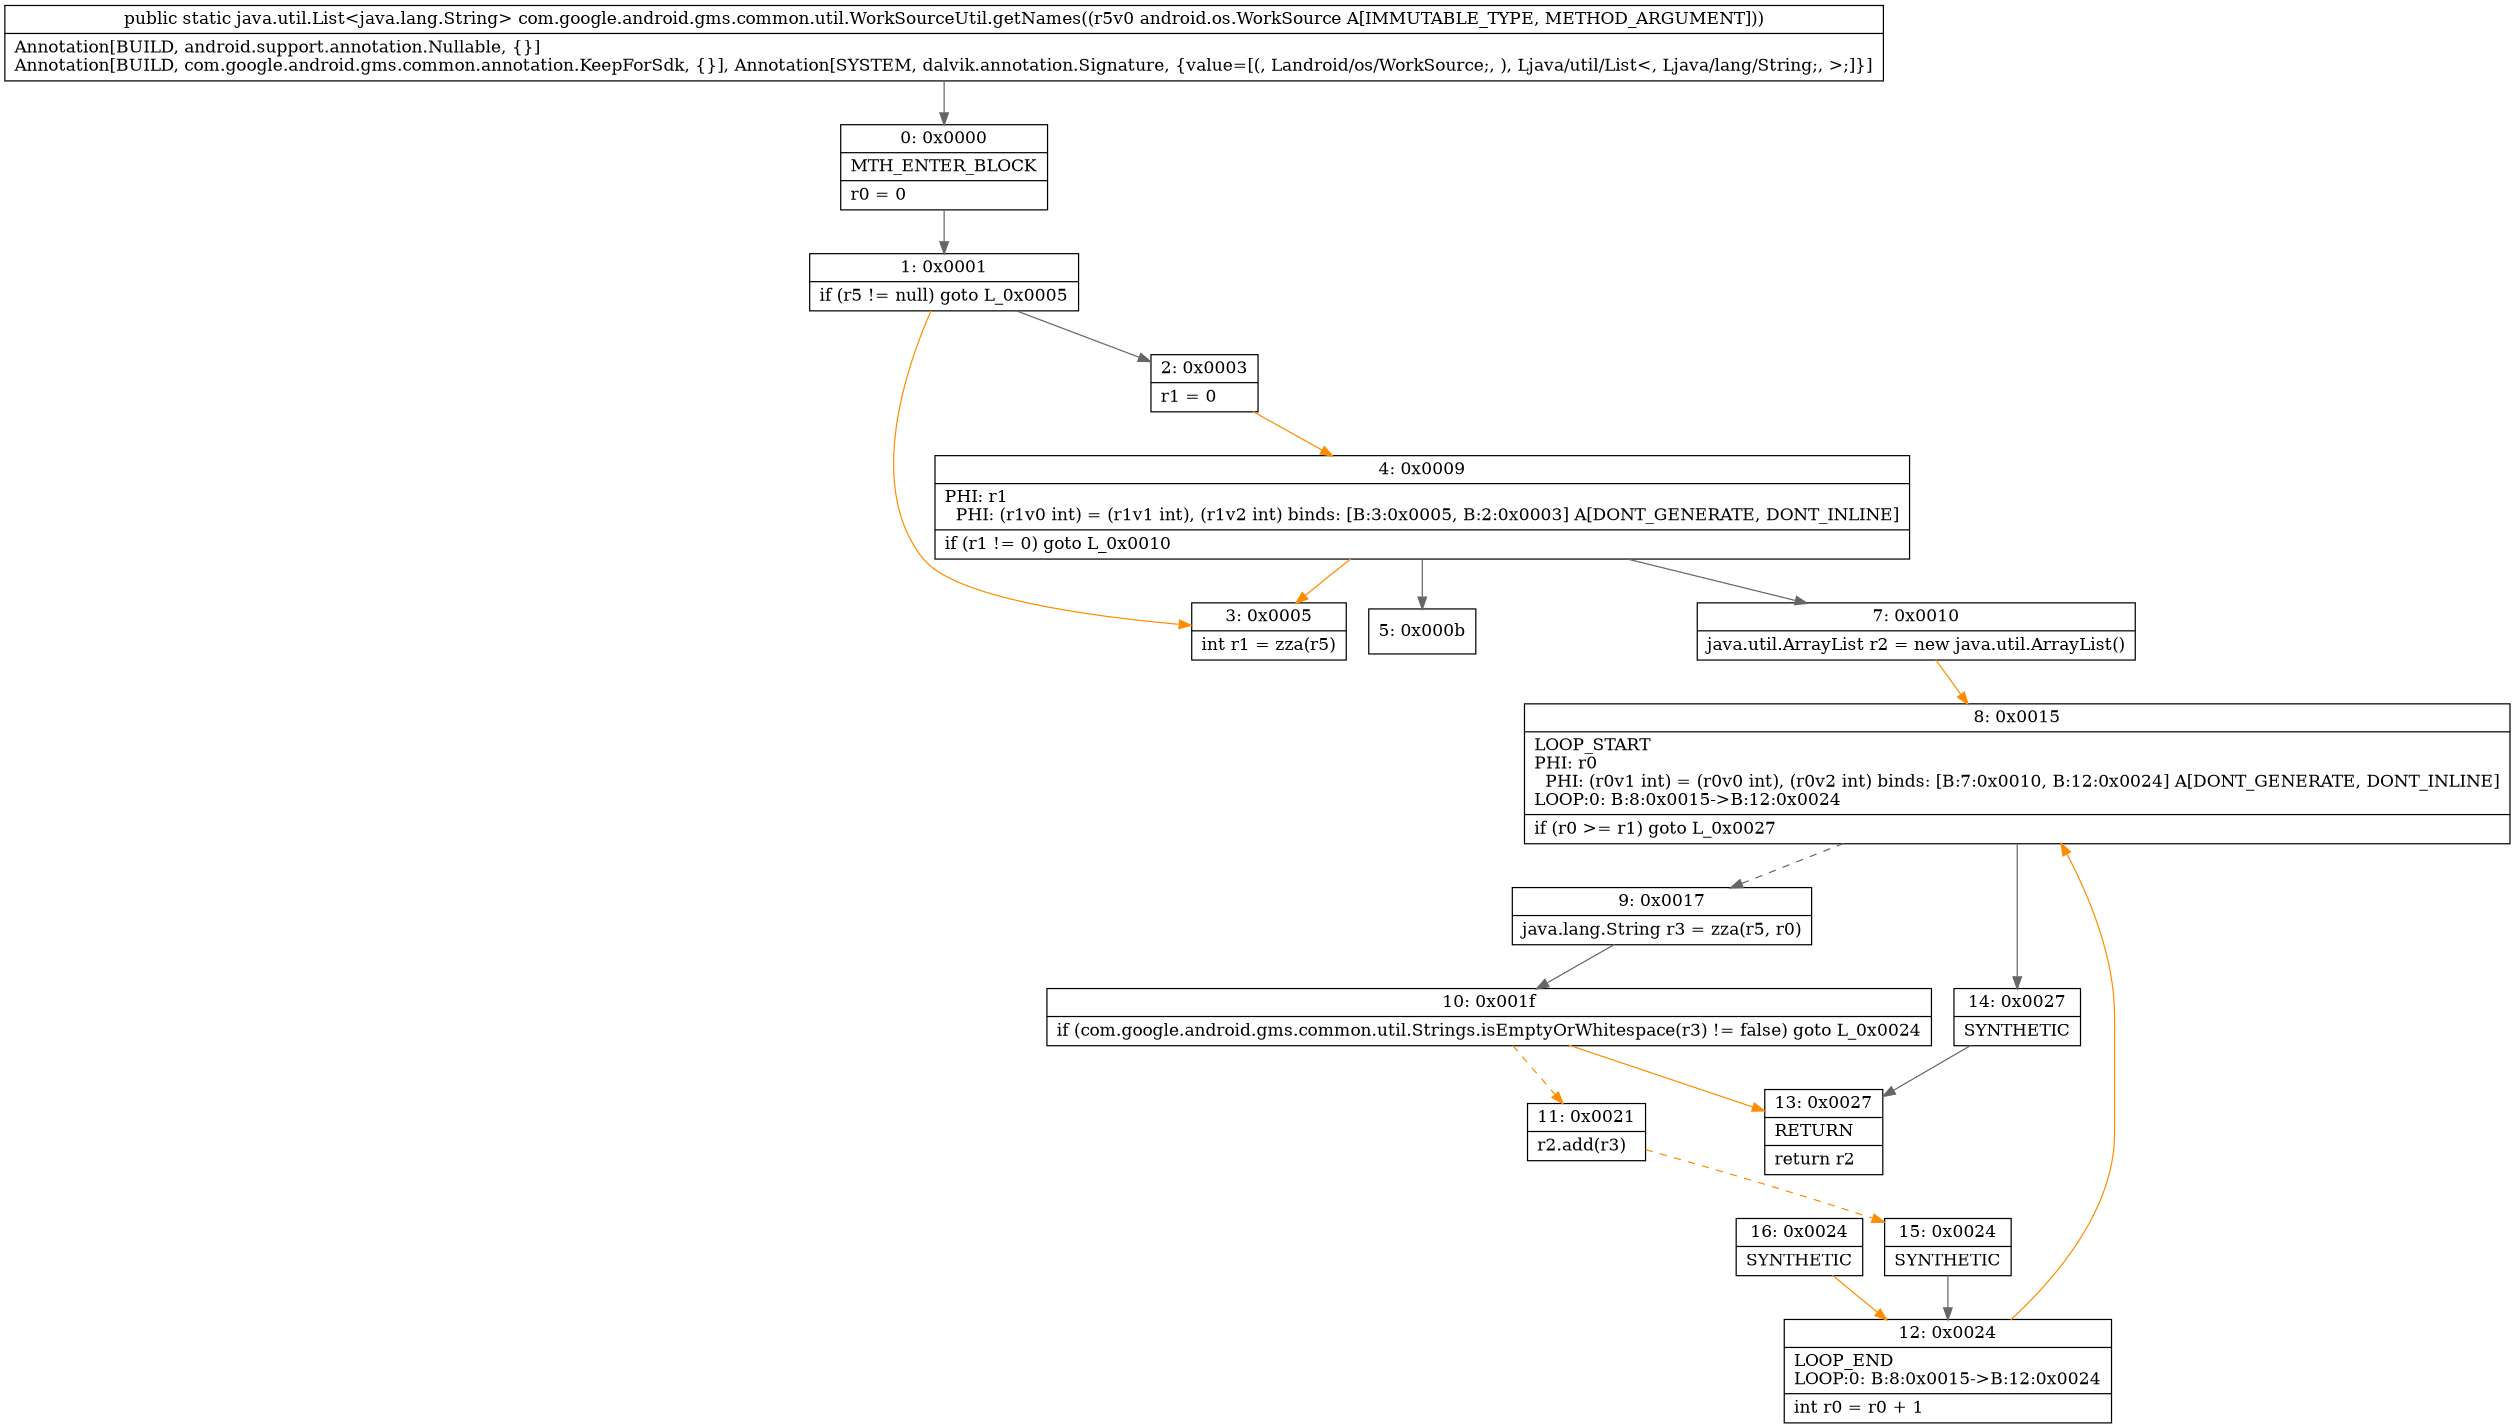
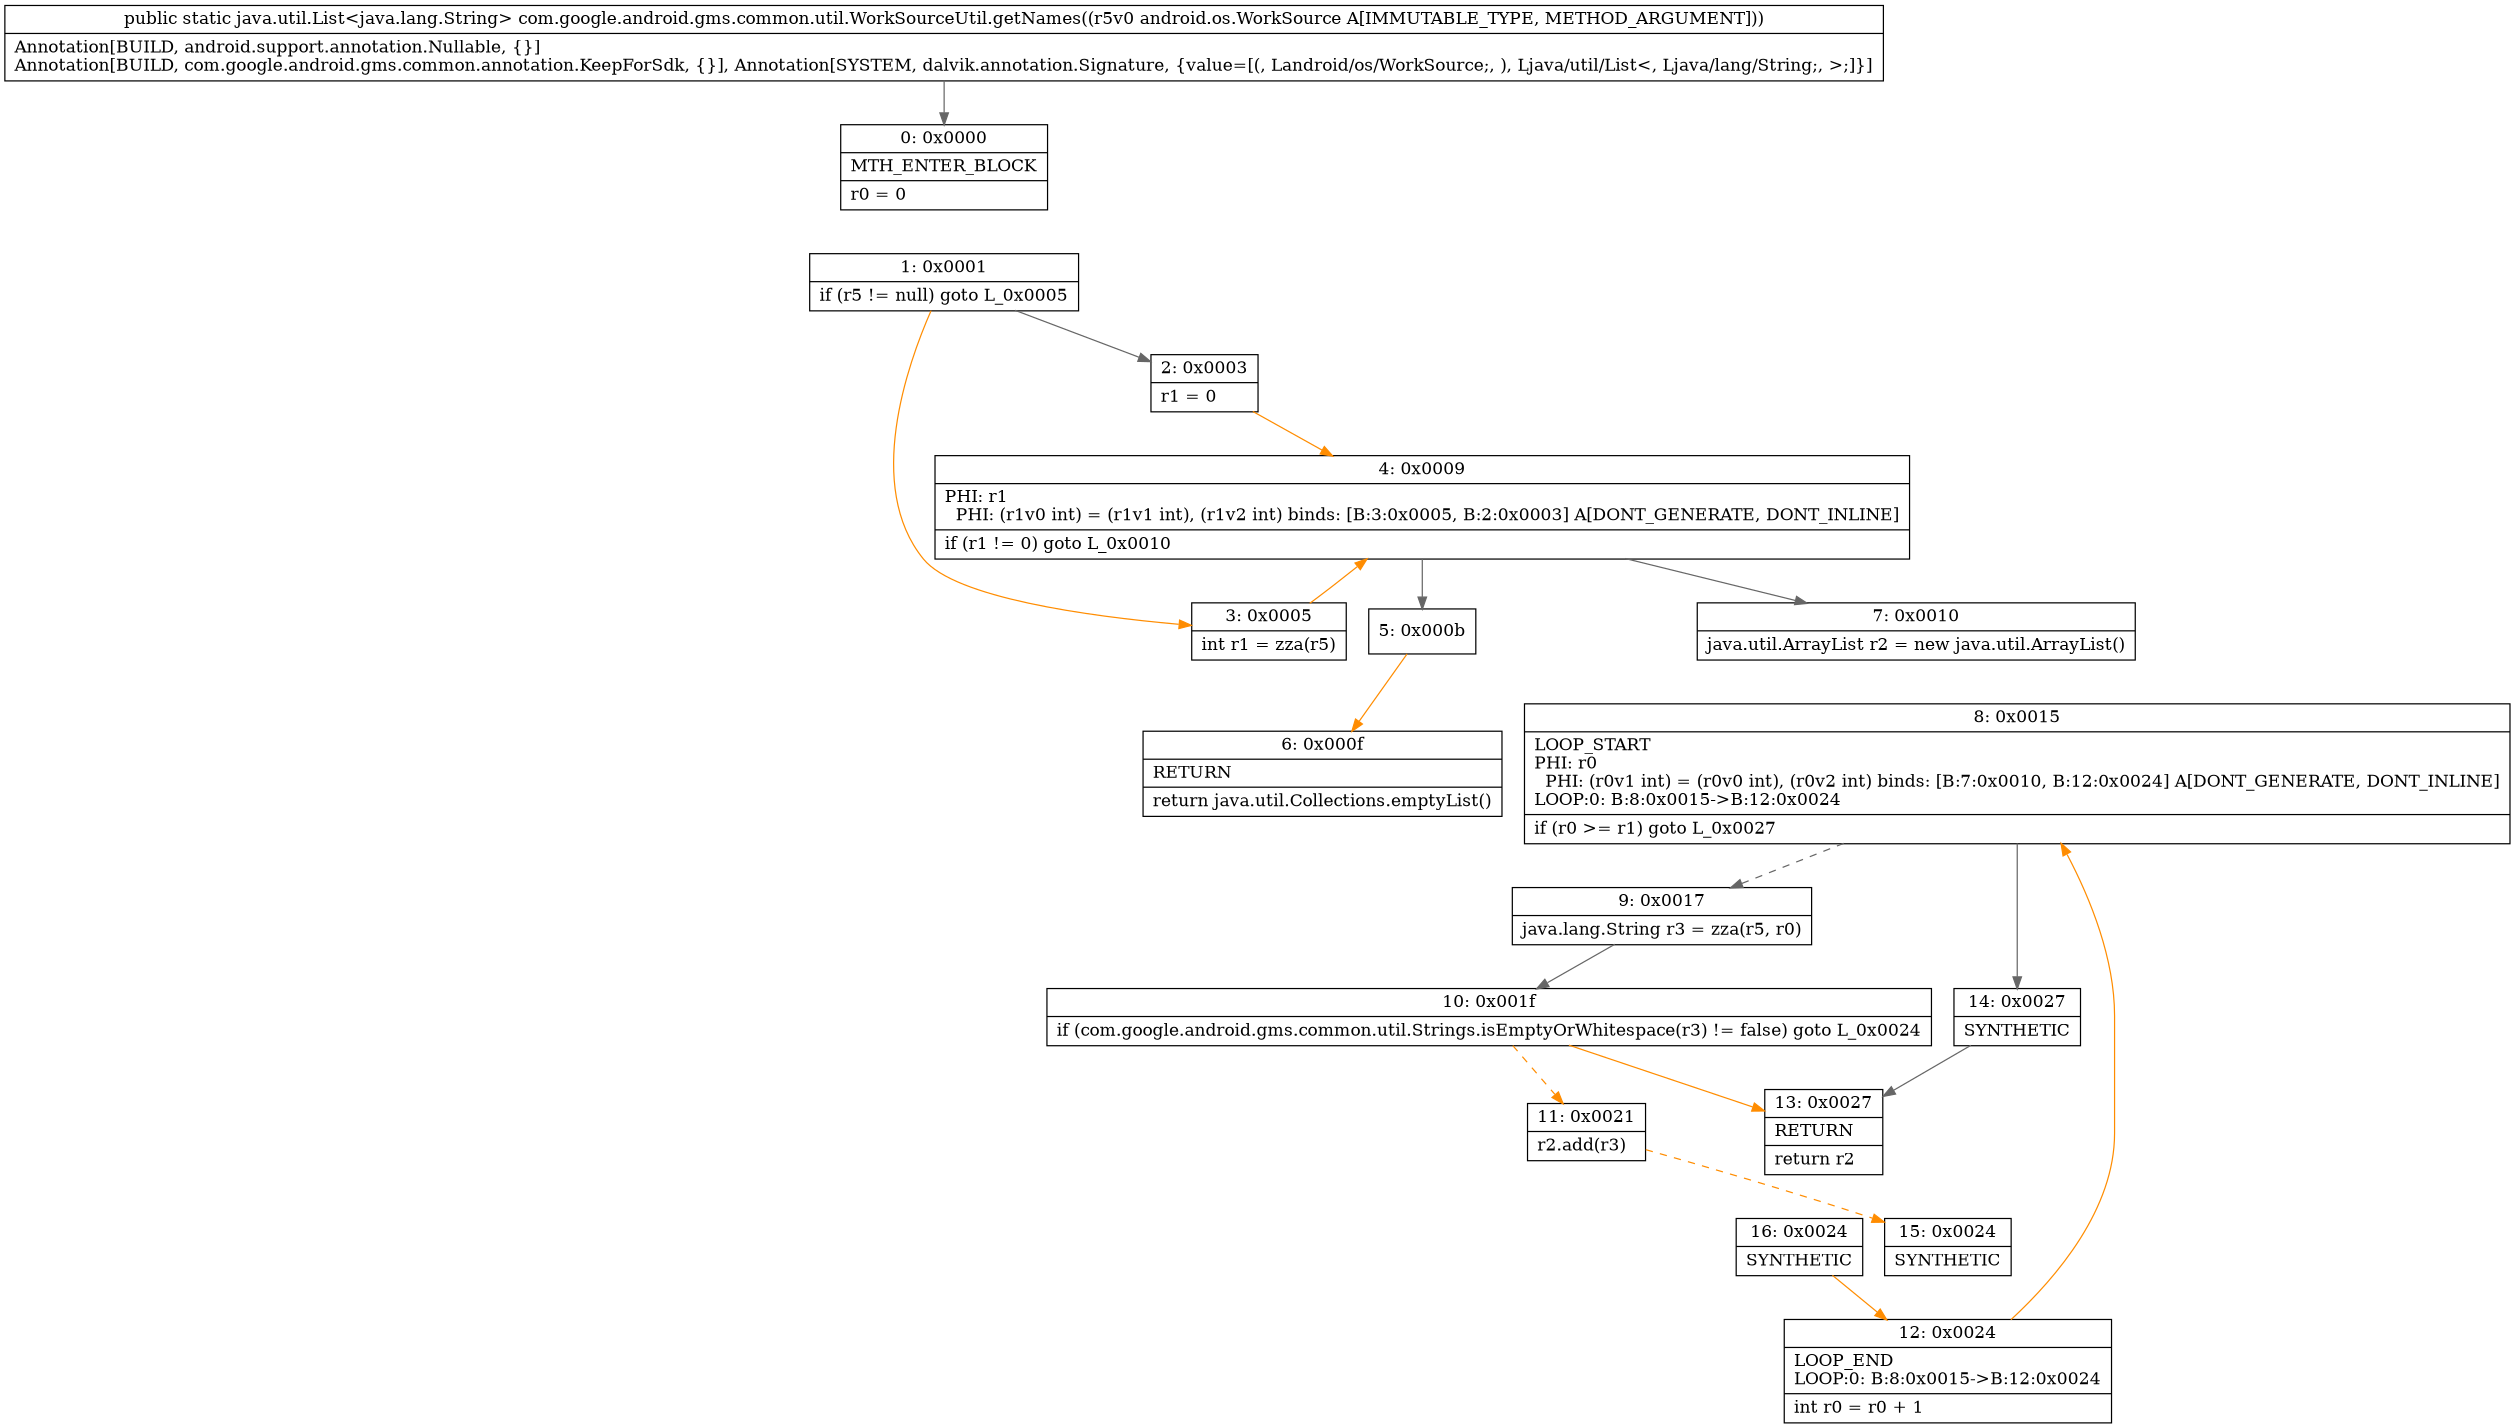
(944, 226) -> none
(1328, 577) -> (1334, 585)
(1948, 677) -> none
none -> (1323, 774)
(1948, 1292) -> none
